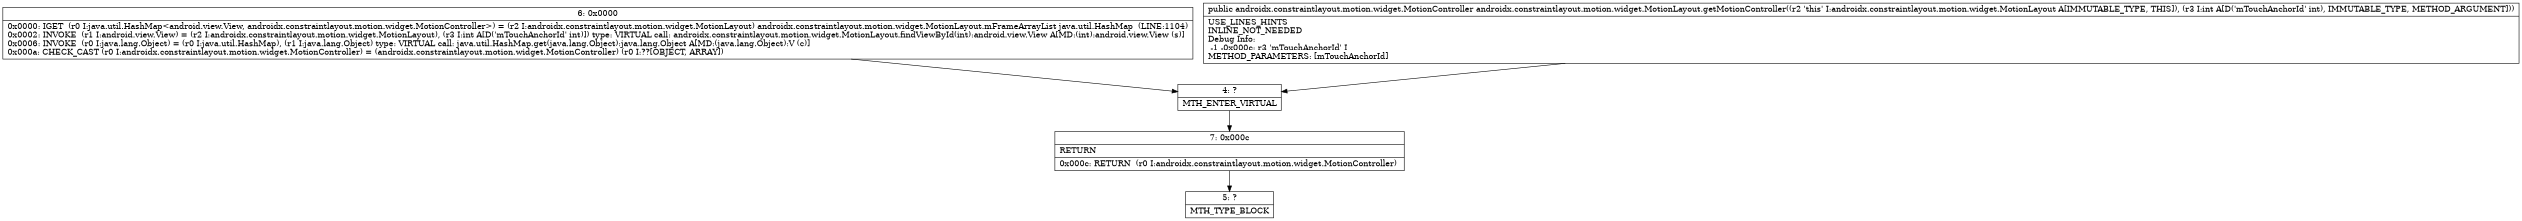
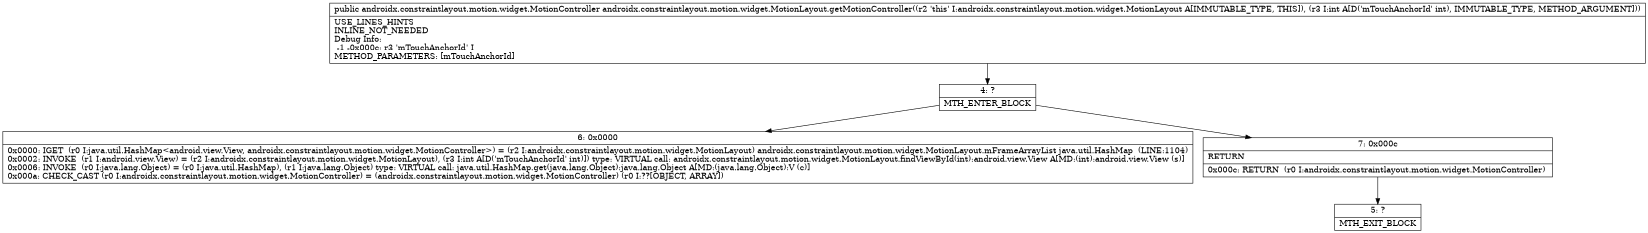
(1012, 75) -> (855, 118)
(1230, 104) -> (988, 104)
(1230, 211) -> (1378, 224)
